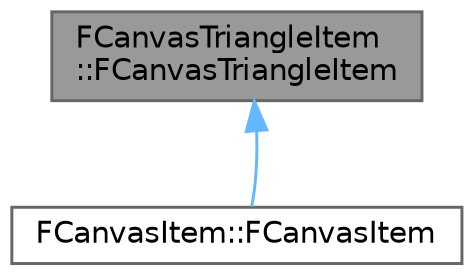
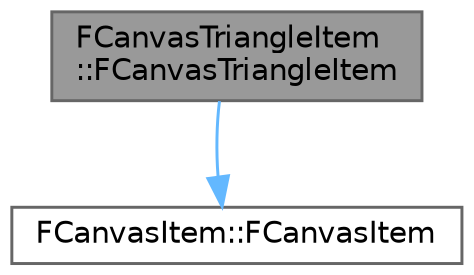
(256, 169) -> (217, 139)
